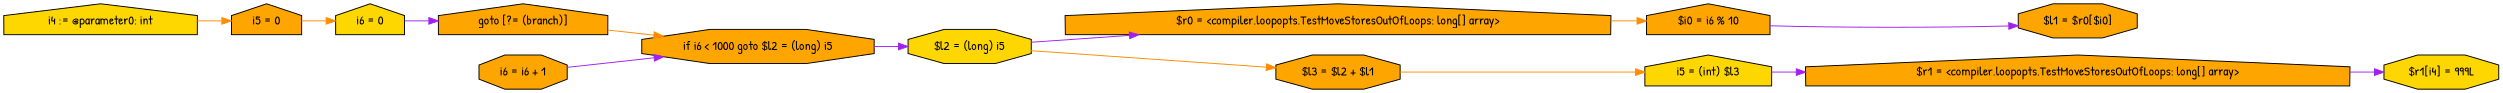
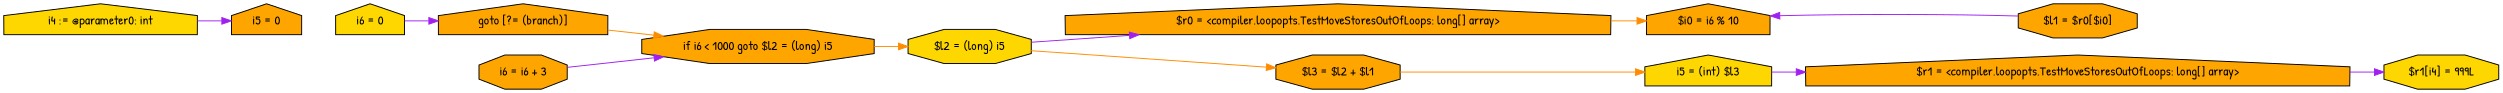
(210, 21) -> (210, 21)
(314, 21) -> none
(1889, 27) -> (1899, 14)
(886, 46) -> (886, 46)
(523, 72) -> (523, 72)
